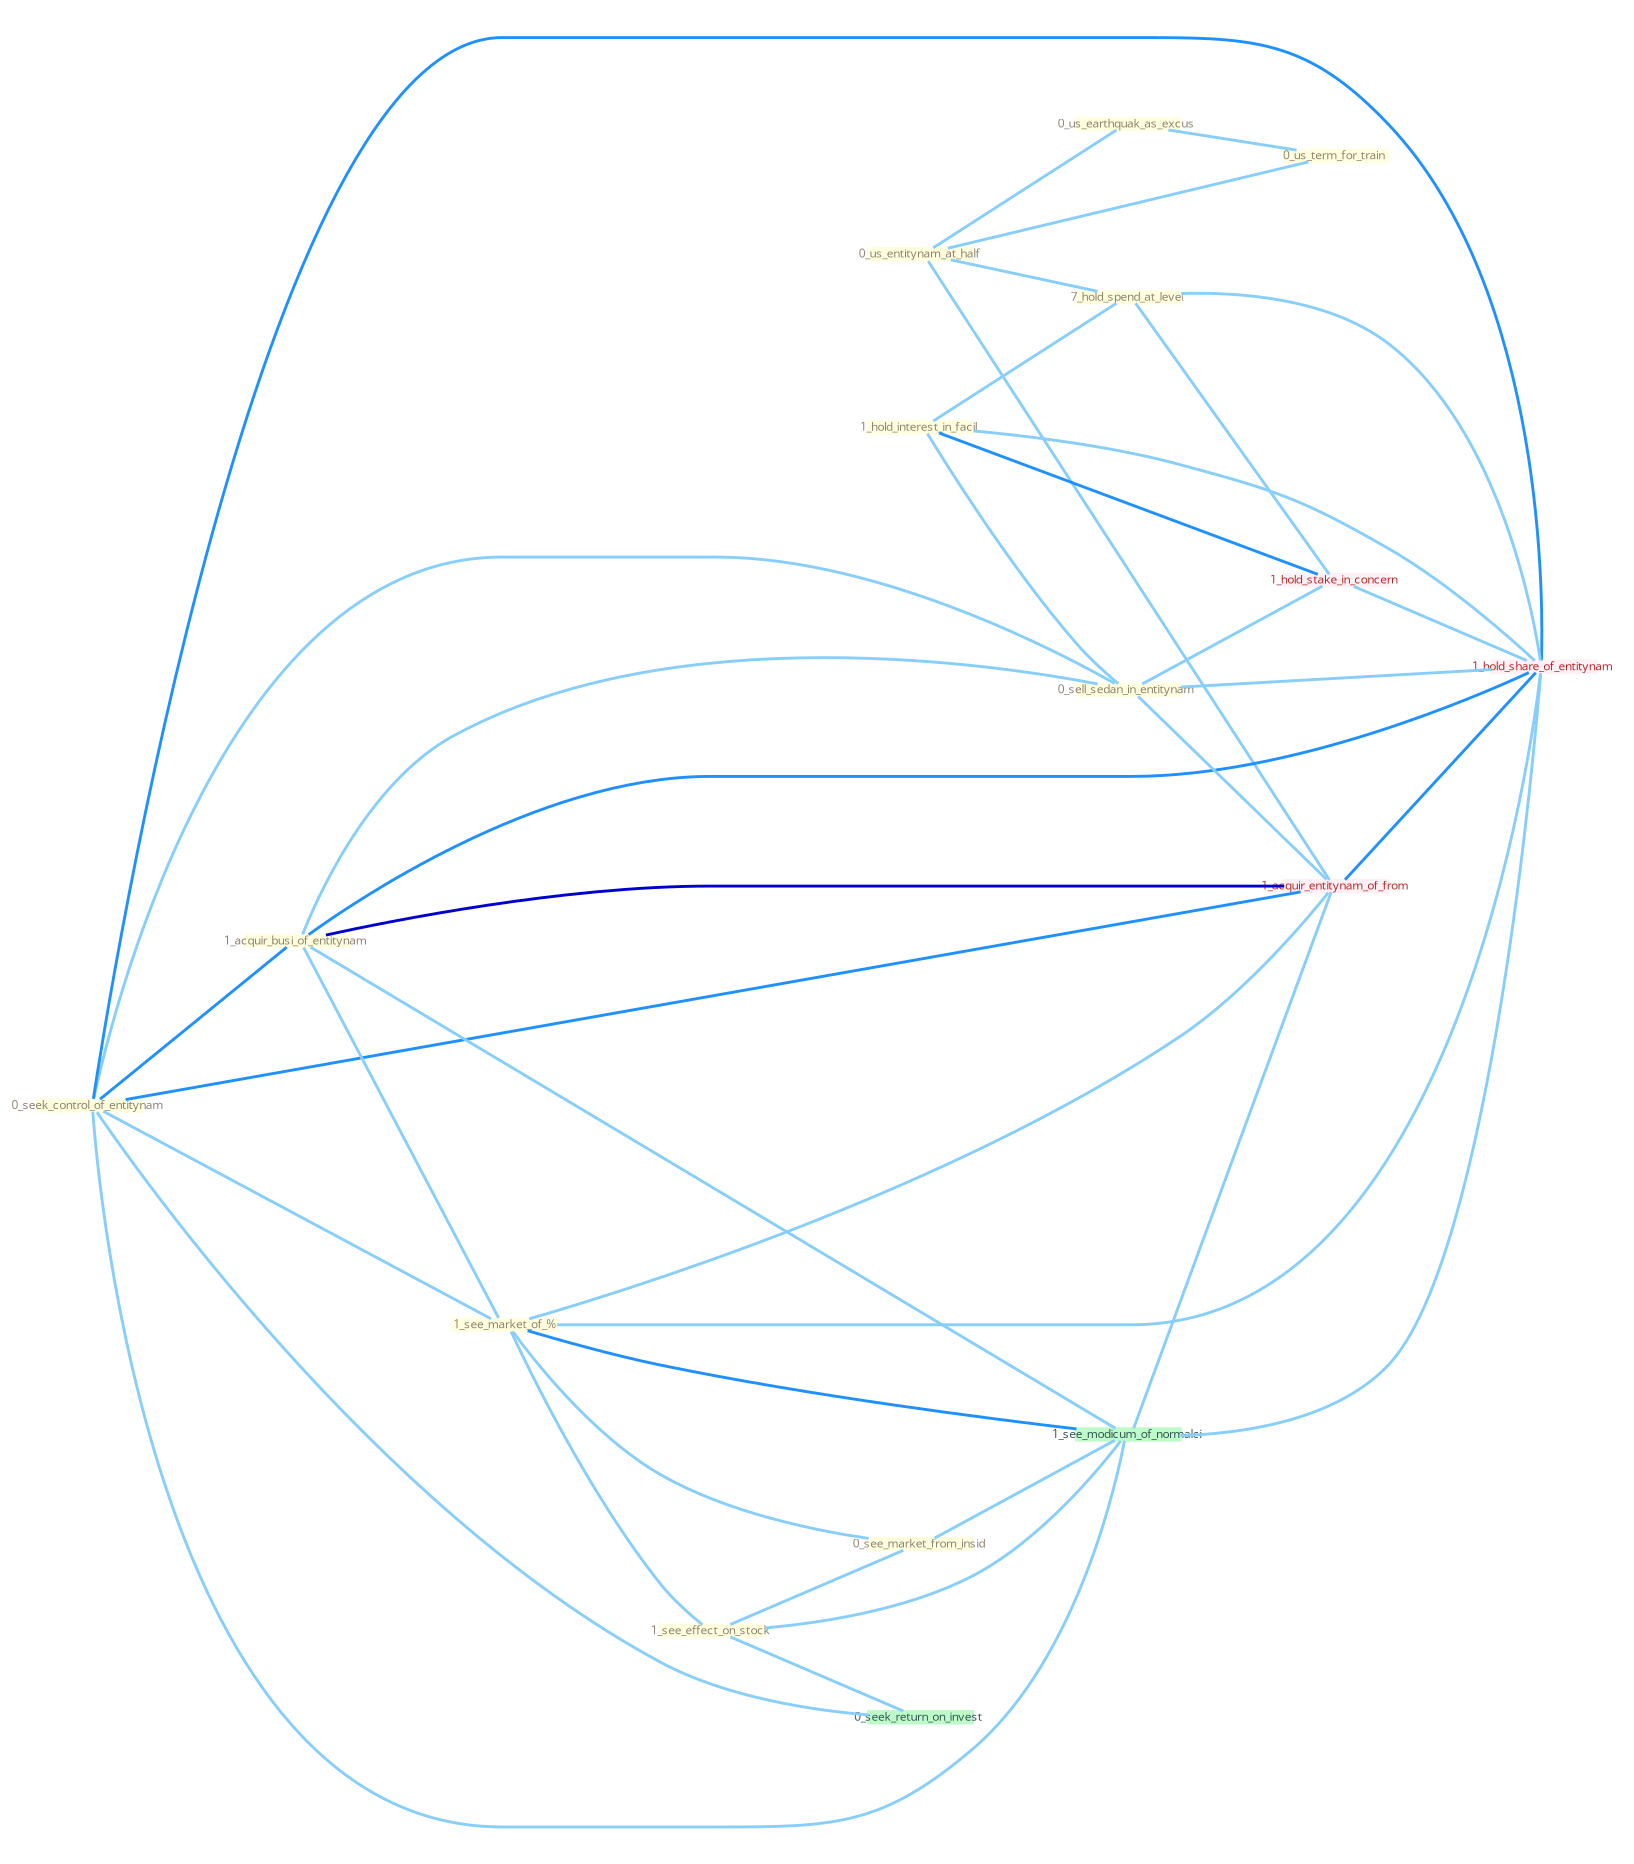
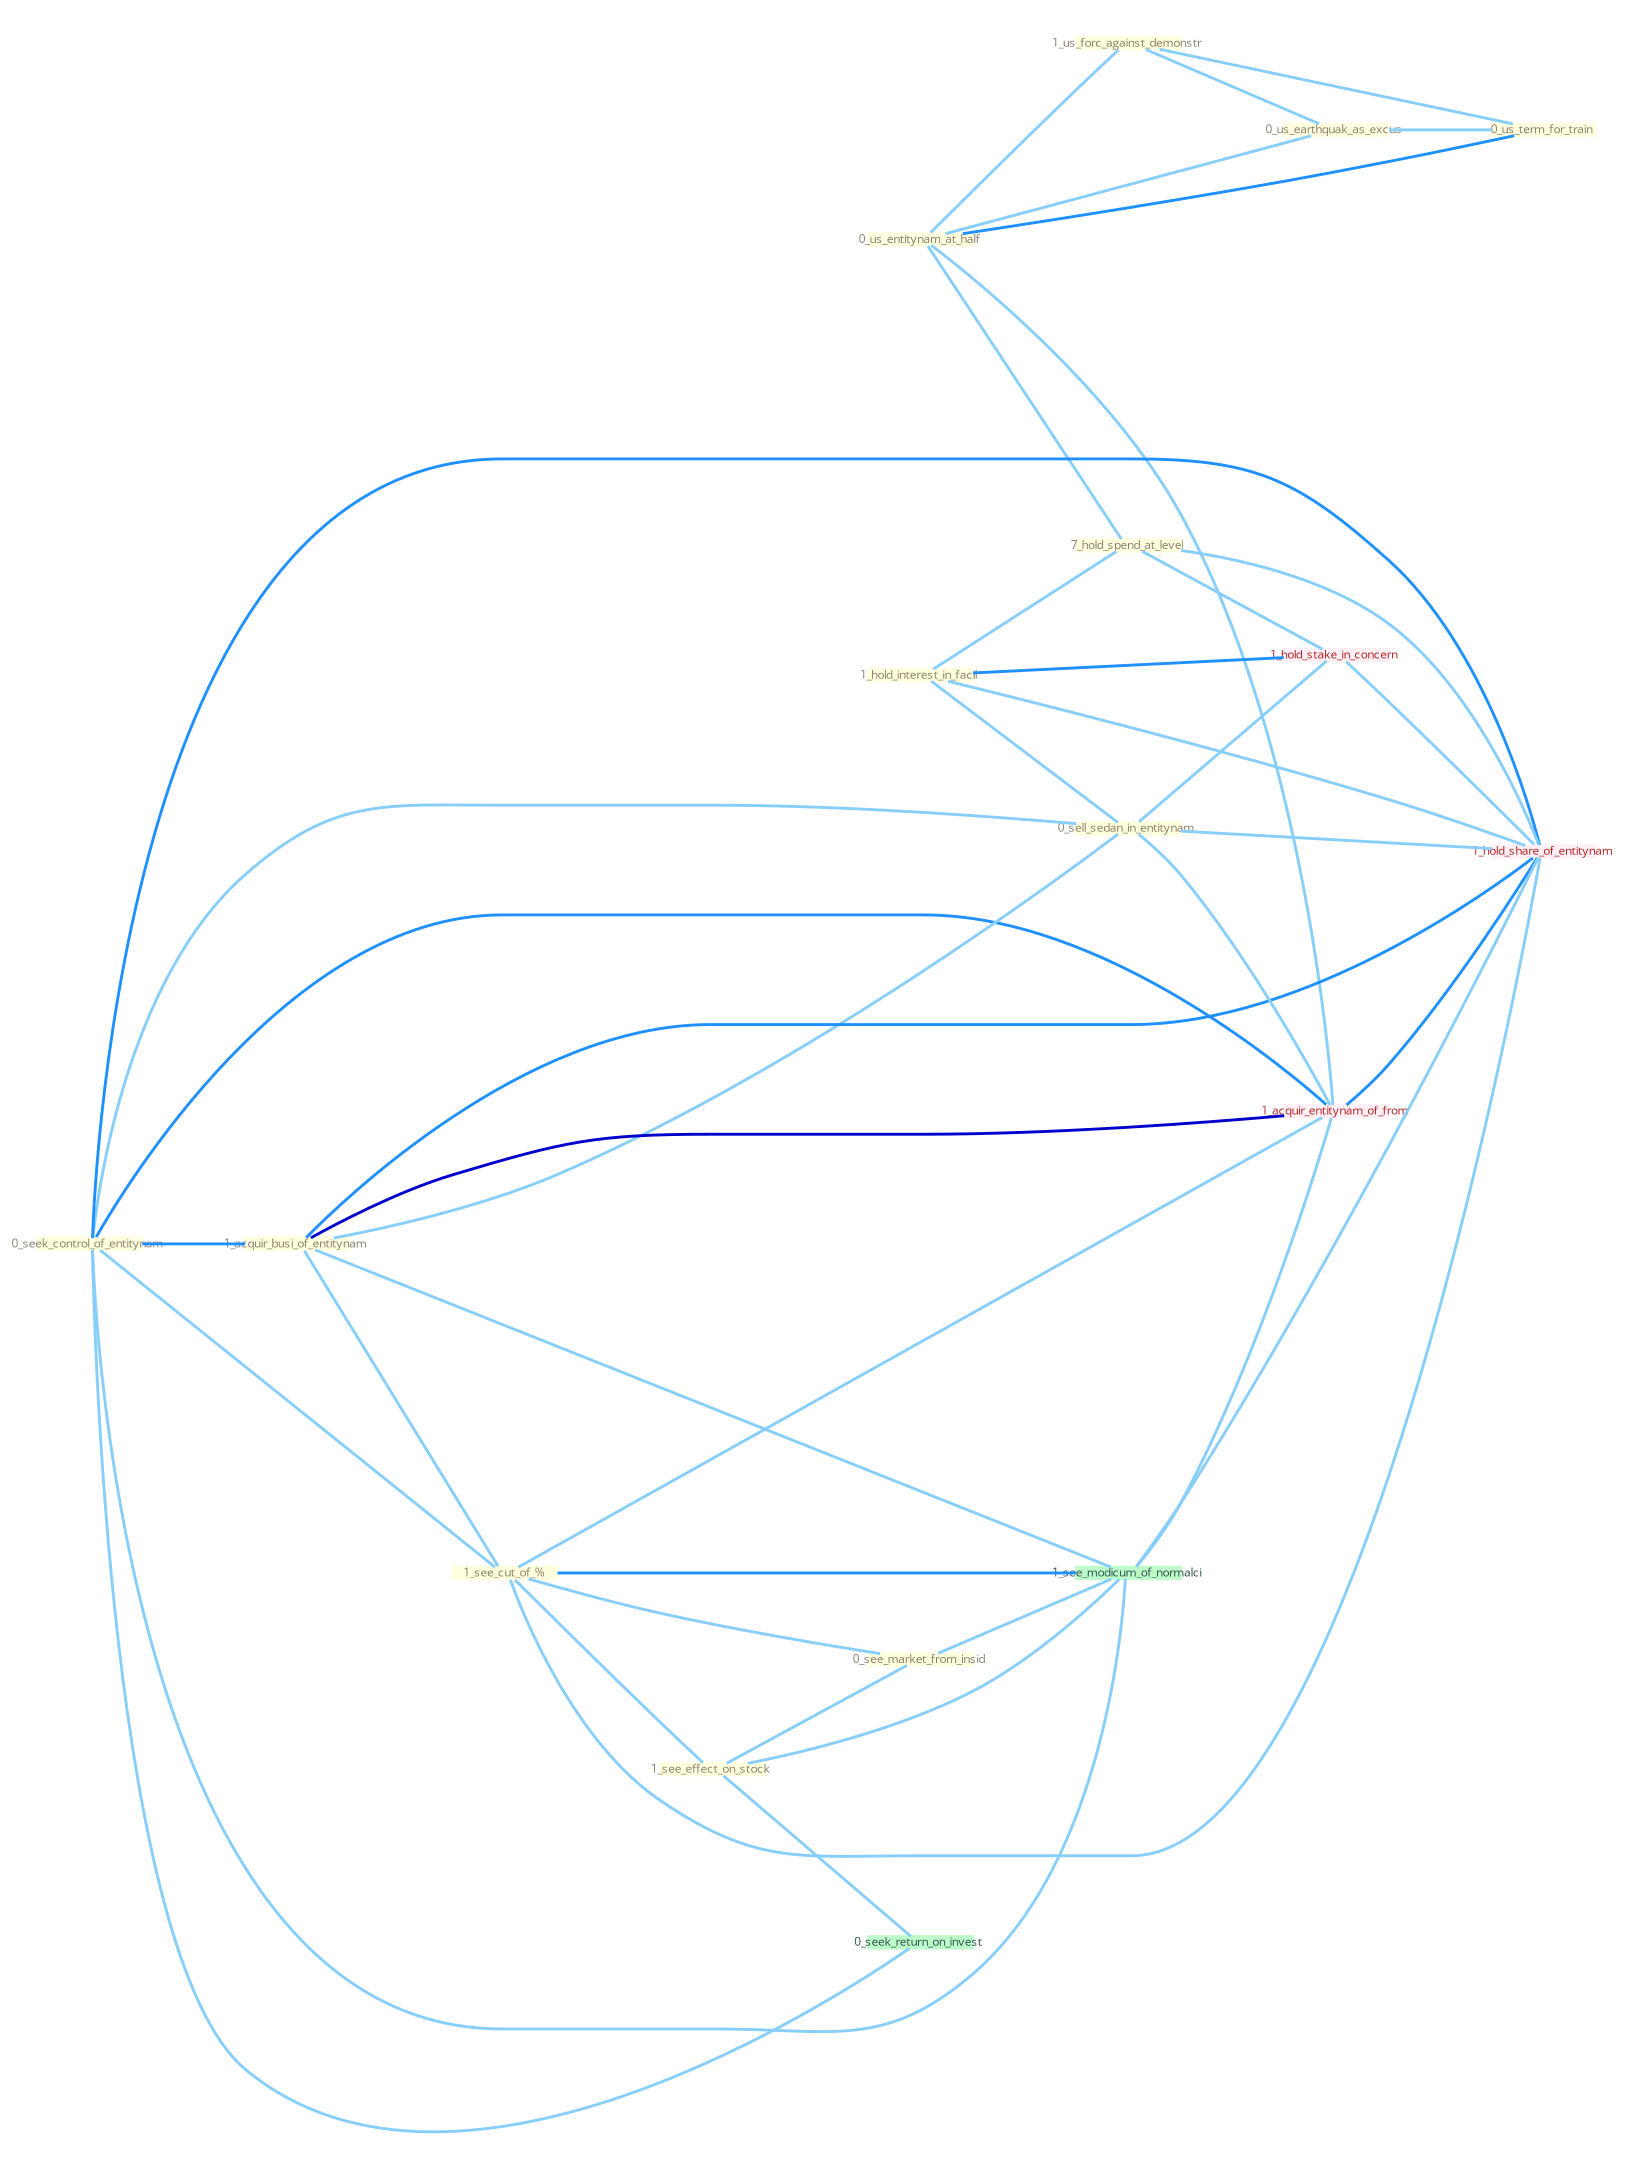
none -> (1128, 43)
(1128, 205) -> (1239, 189)
(505, 1325) -> (505, 1573)
